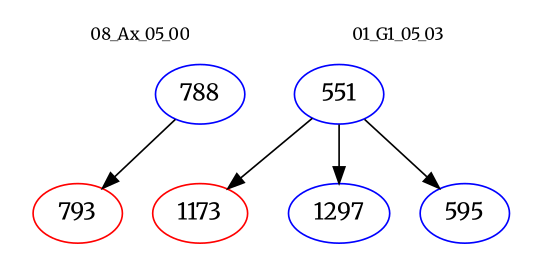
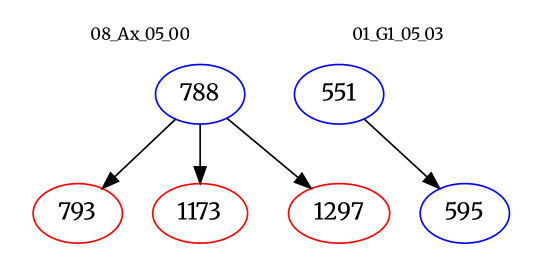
(285, 141) -> (200, 146)
(339, 146) -> (250, 138)
(339, 213) -> (339, 213)
